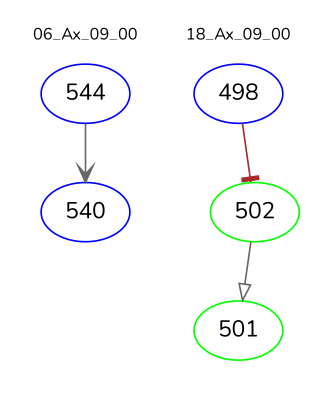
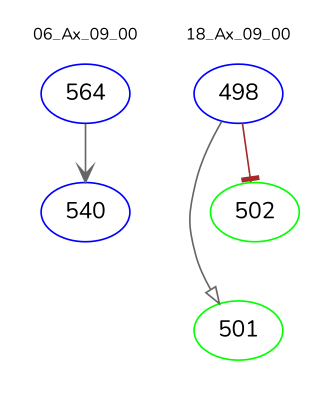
(86, 94) -> (86, 94)
(248, 263) -> (191, 204)
